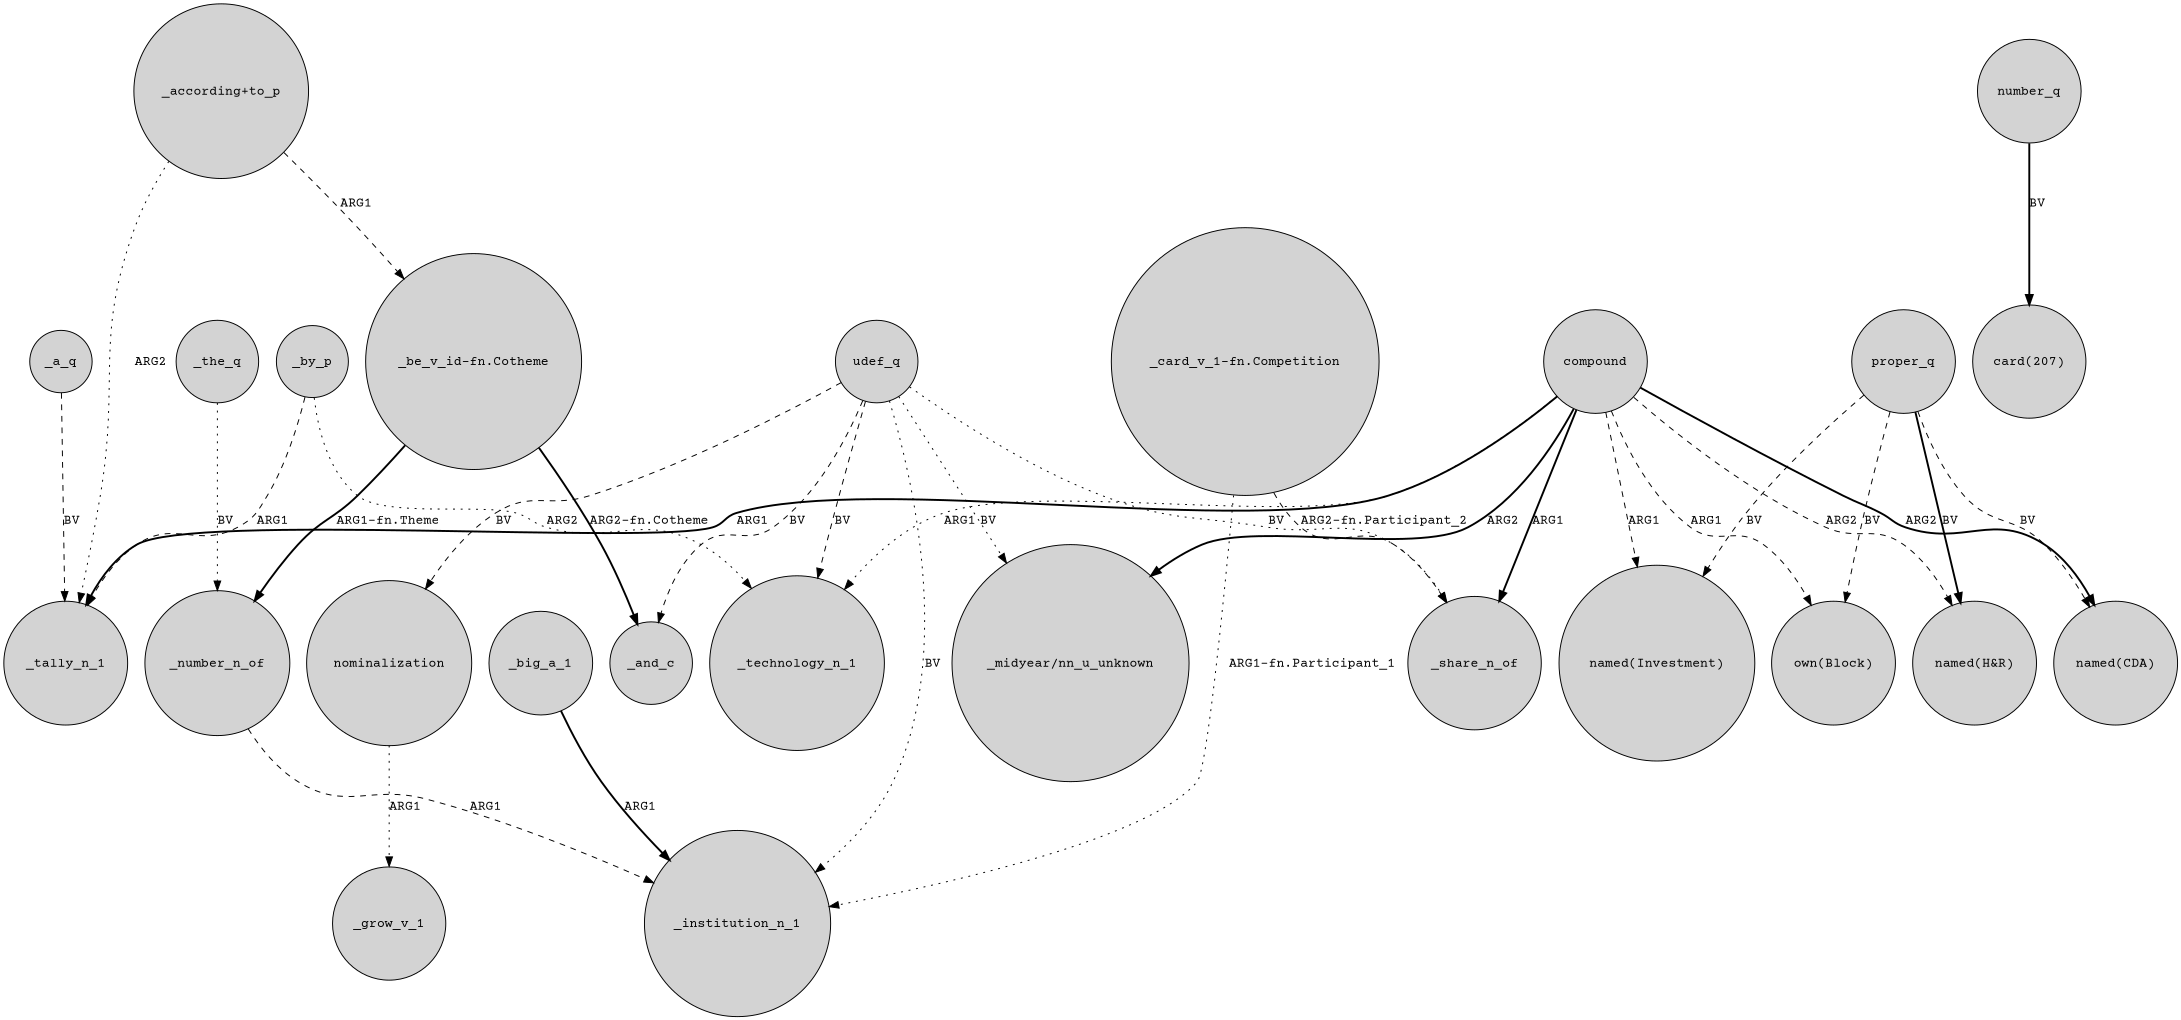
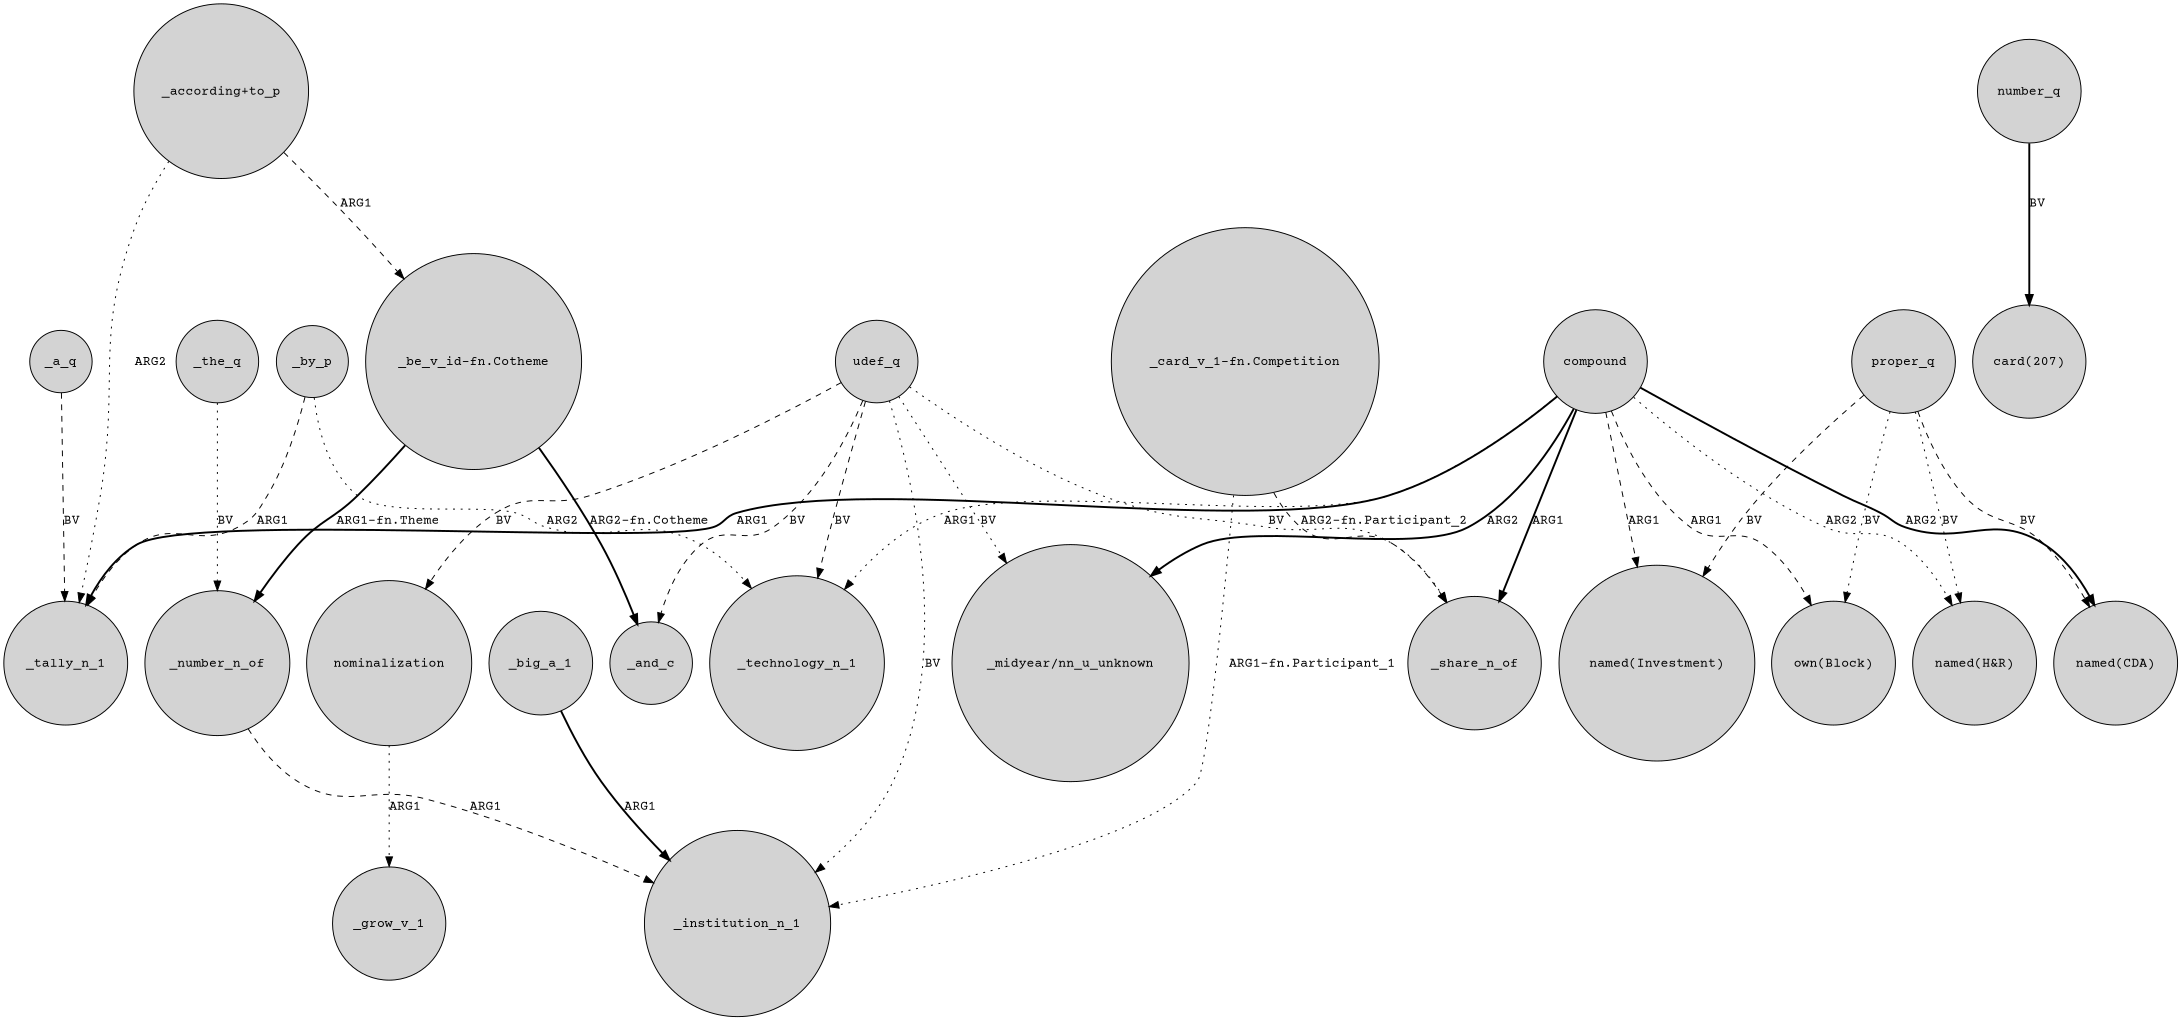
(1868, 497) -> (1868, 497)
(1937, 503) -> (1937, 503)
(1789, 509) -> (1789, 509)
